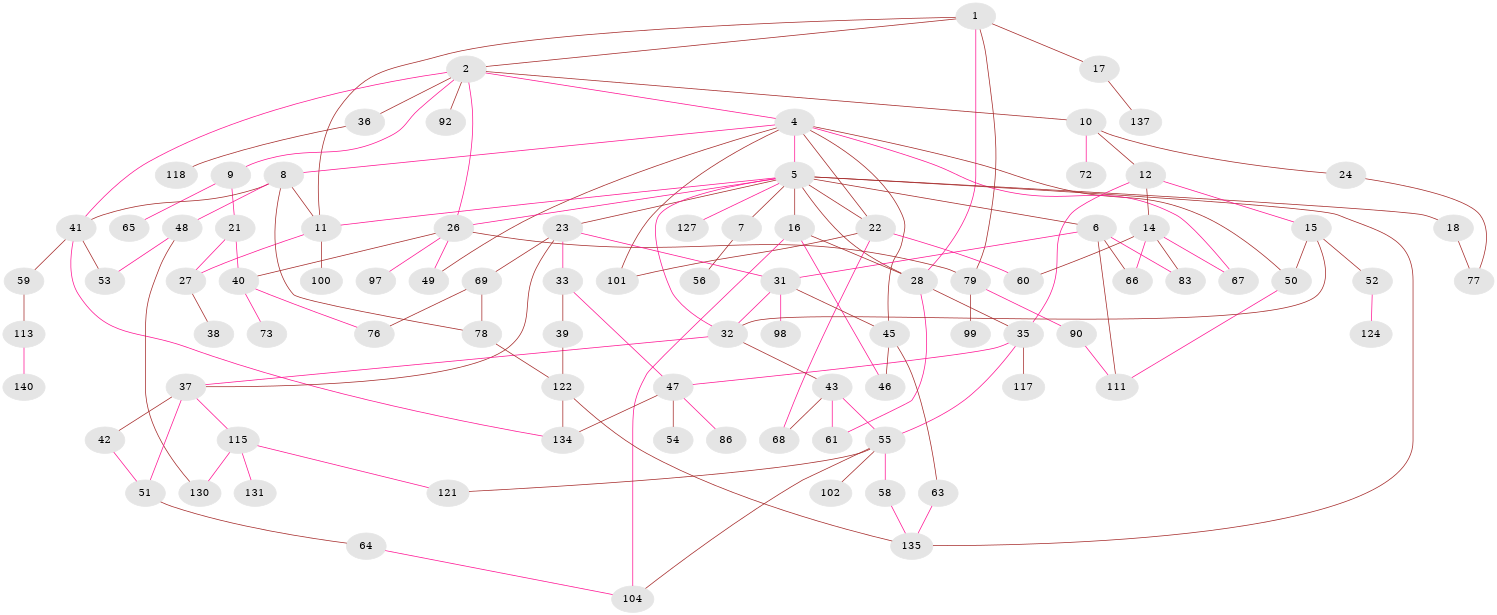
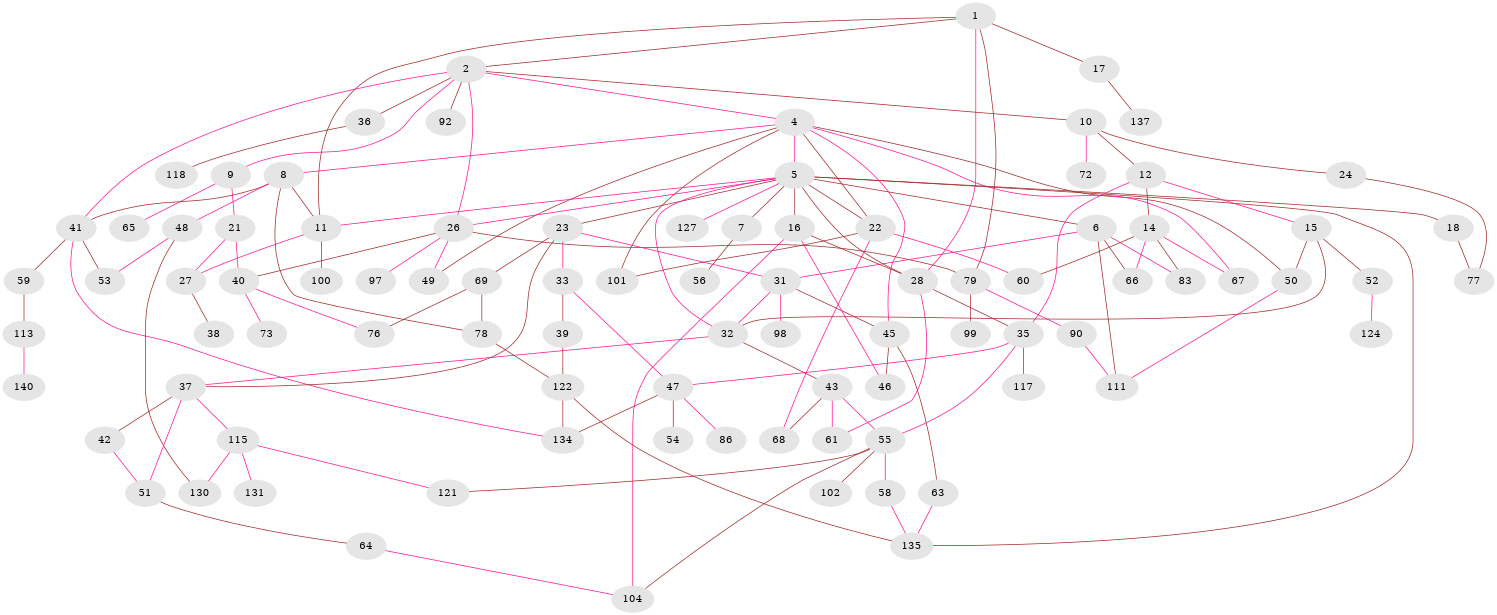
(898, 207) -> (898, 207)
